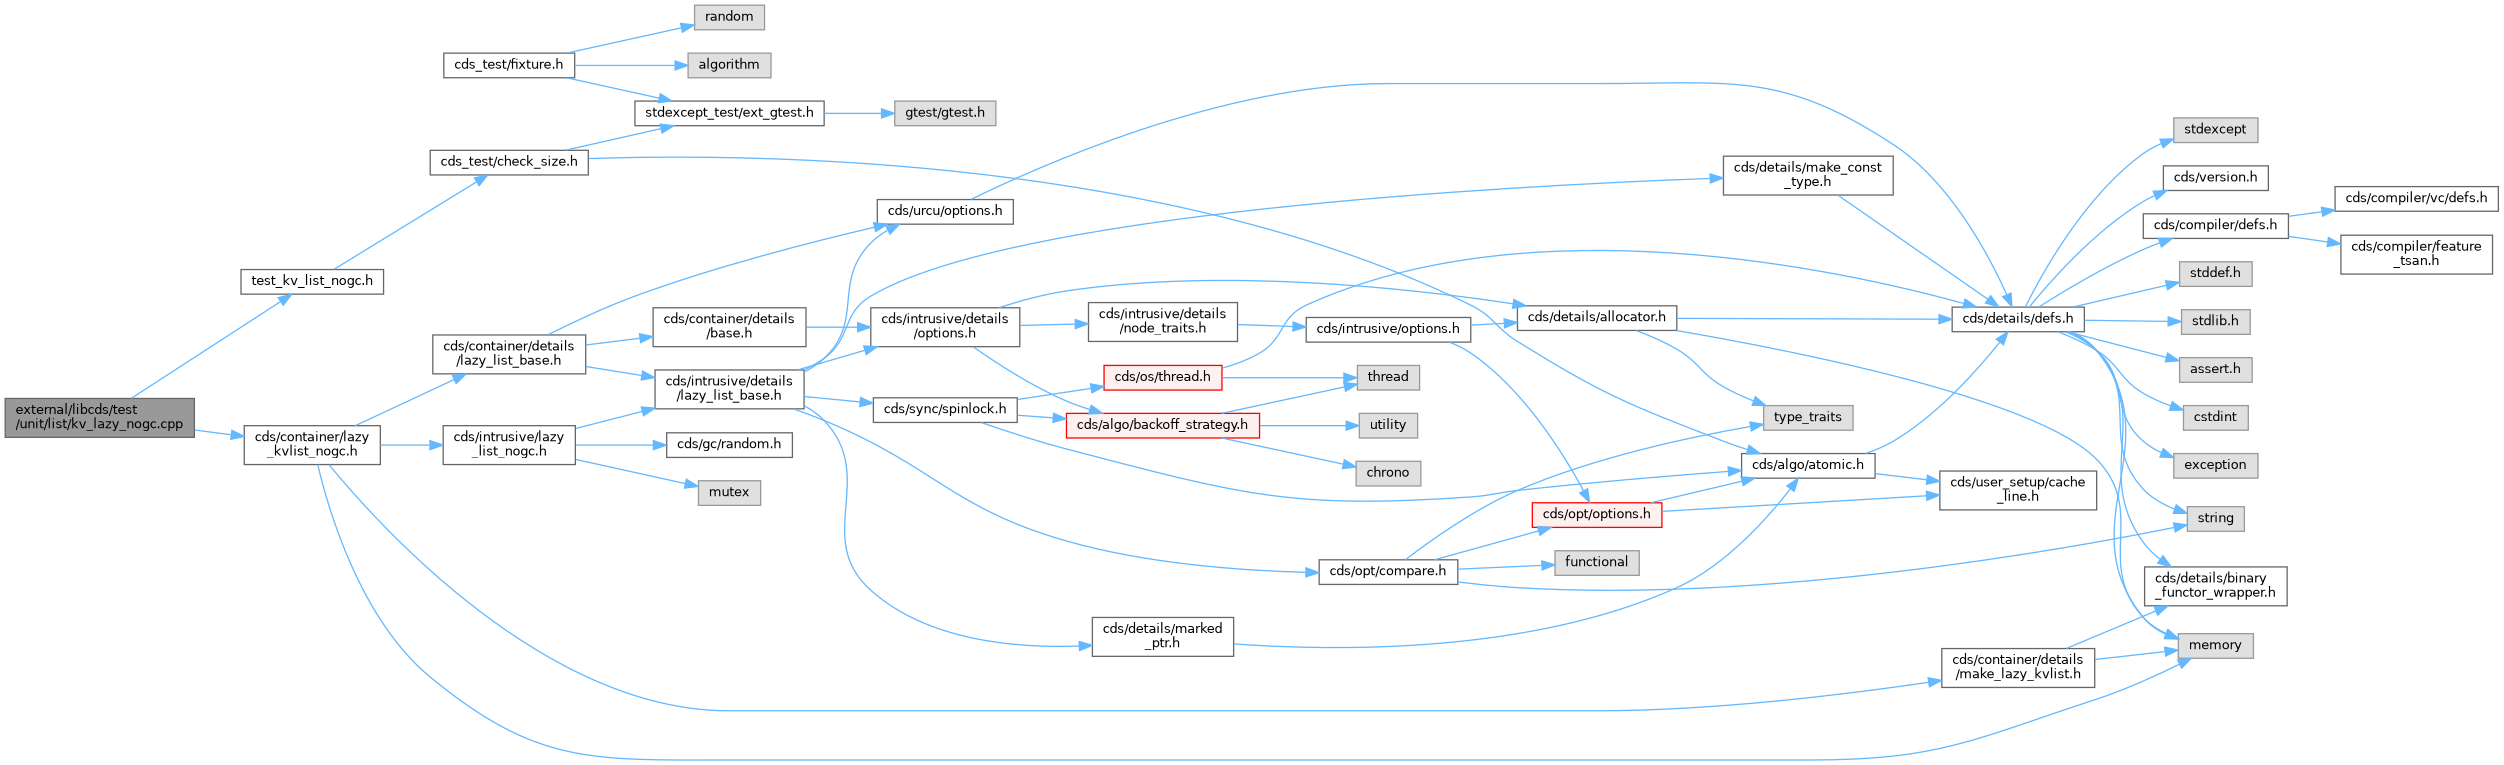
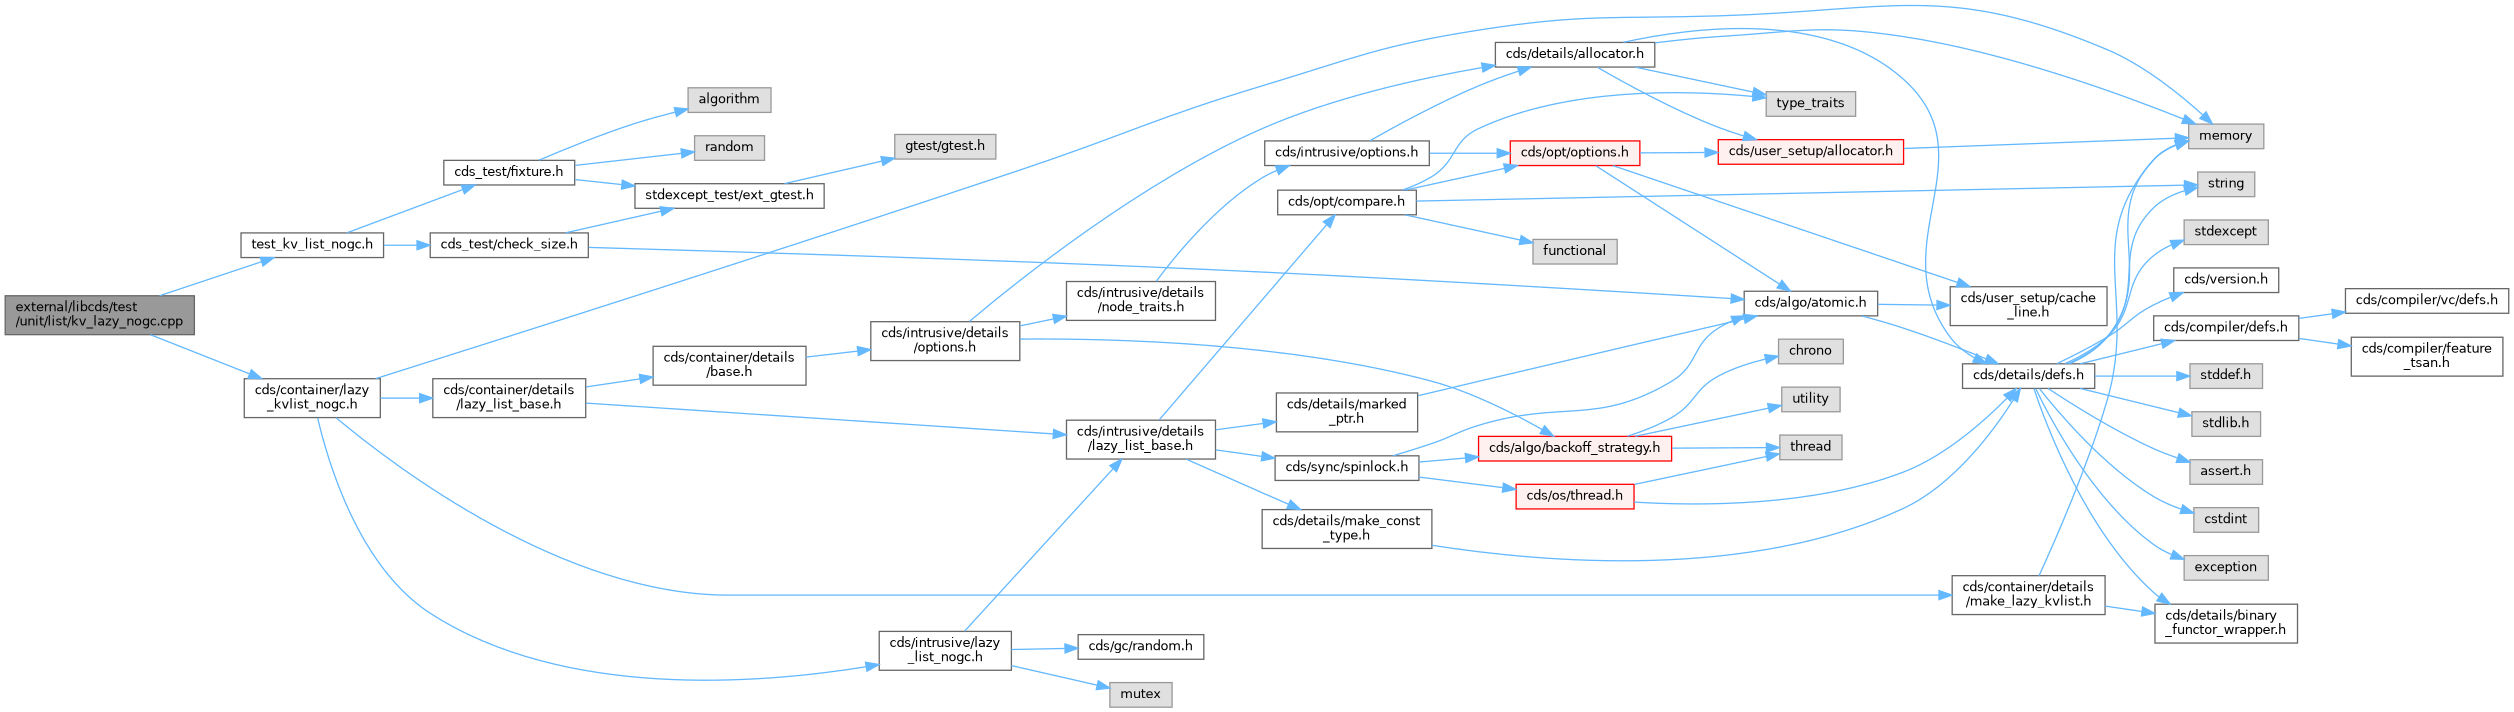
none -> (1811, 152)
none -> (405, 211)
(945, 212) -> none
(836, 359) -> none
